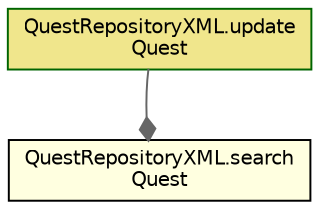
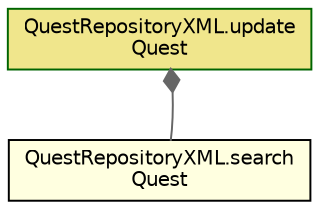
(147, 93) -> (173, 117)
